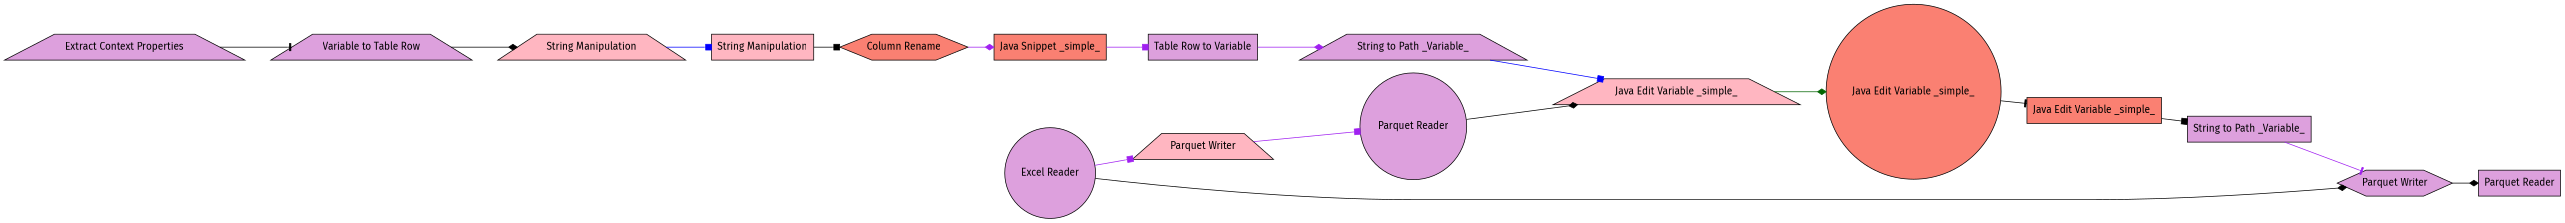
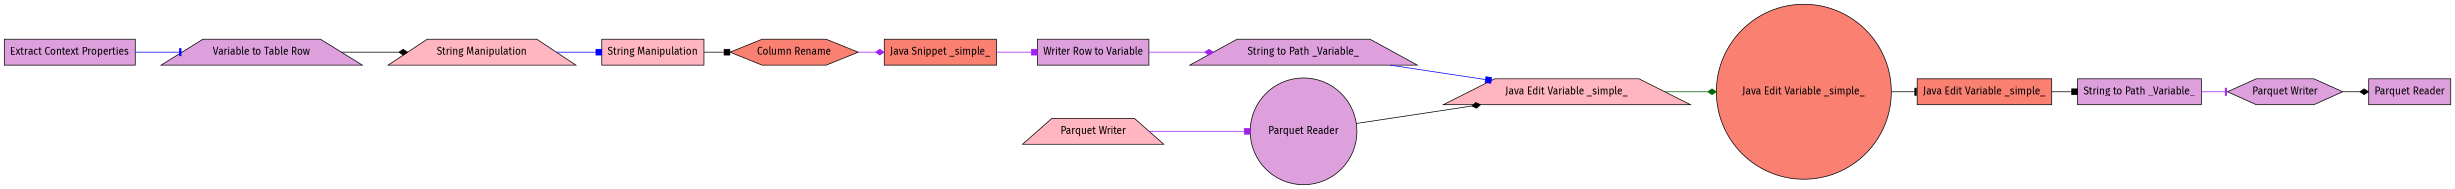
(125, 47) -> (70, 52)
(254, 47) -> (157, 52)
(1203, 47) -> (1093, 52)
(1050, 173) -> none
